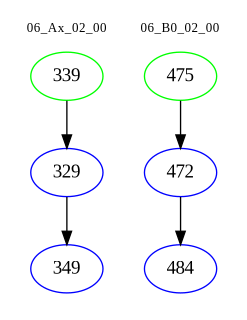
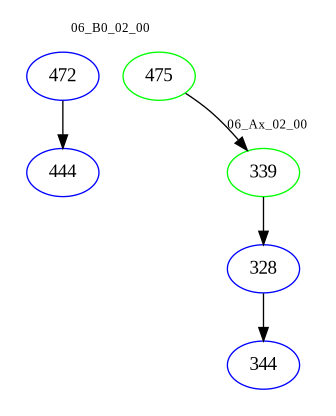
(181, 118) -> (225, 126)
(67, 173) -> (263, 269)
(67, 269) -> (263, 365)
(181, 269) -> (63, 173)
